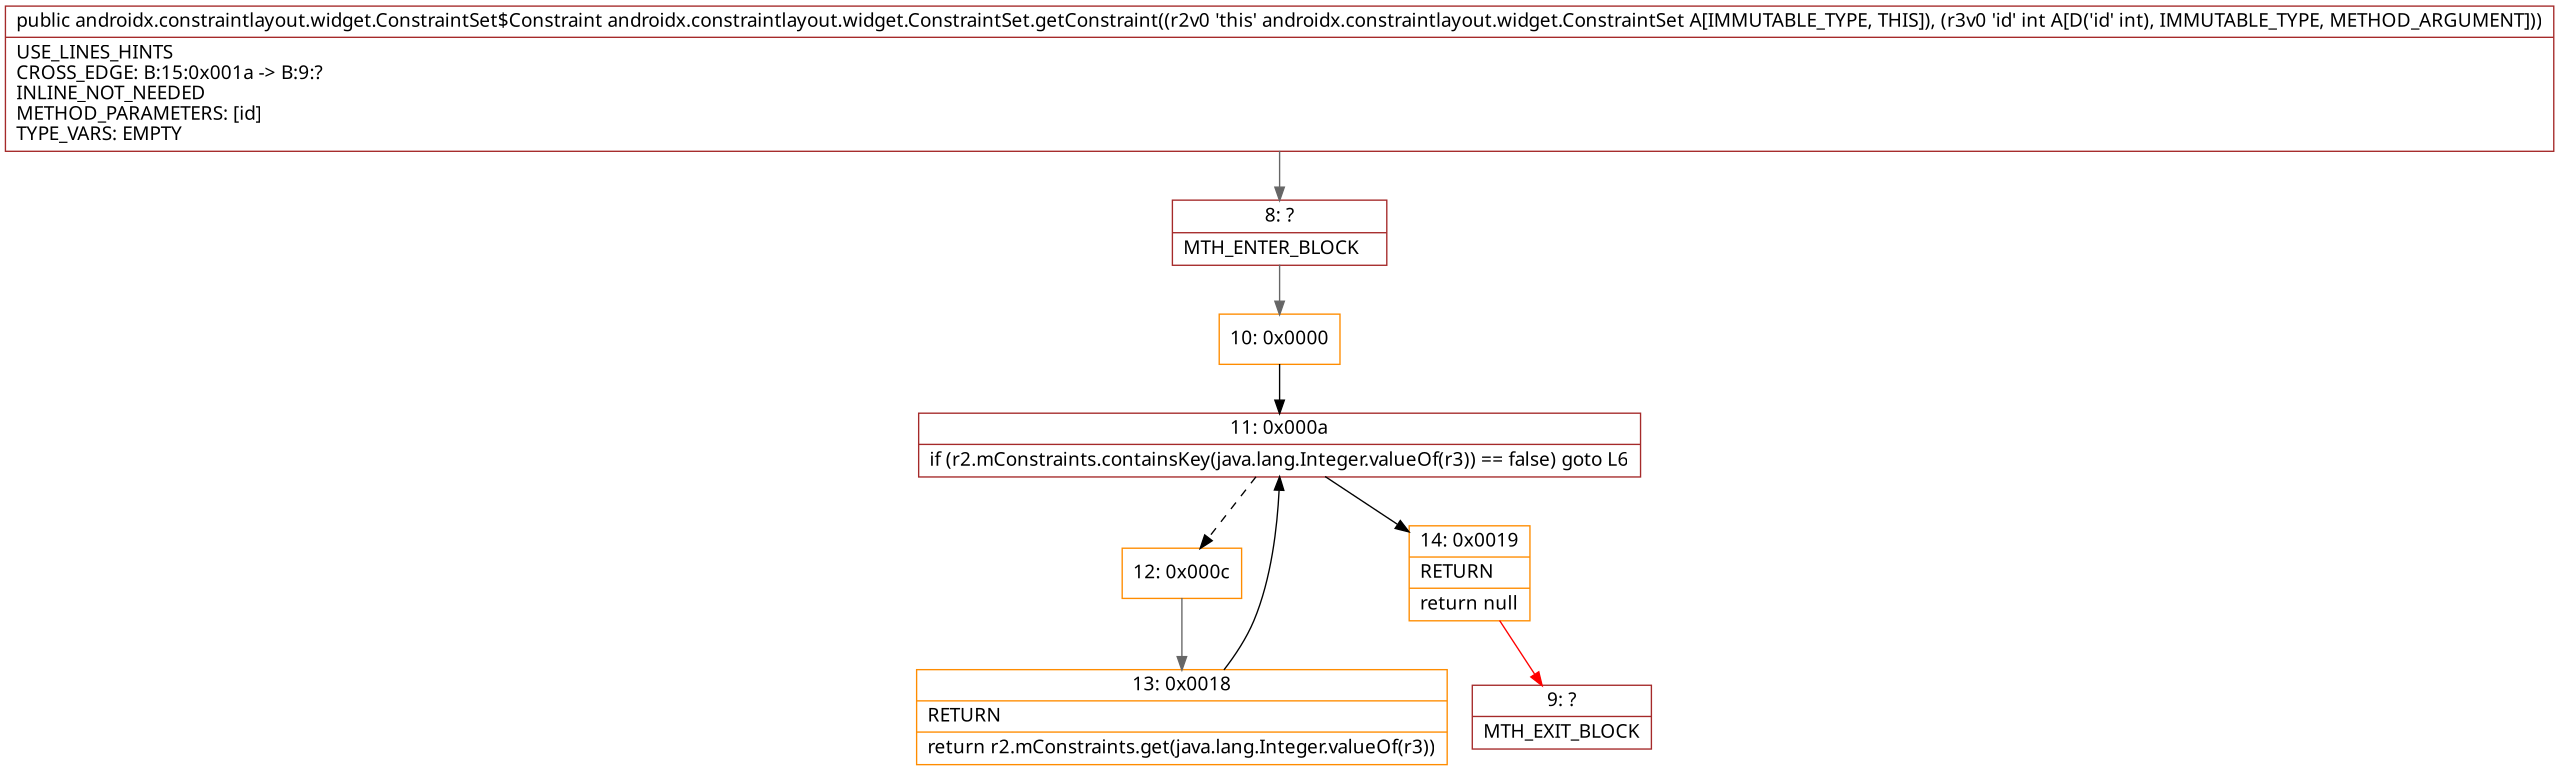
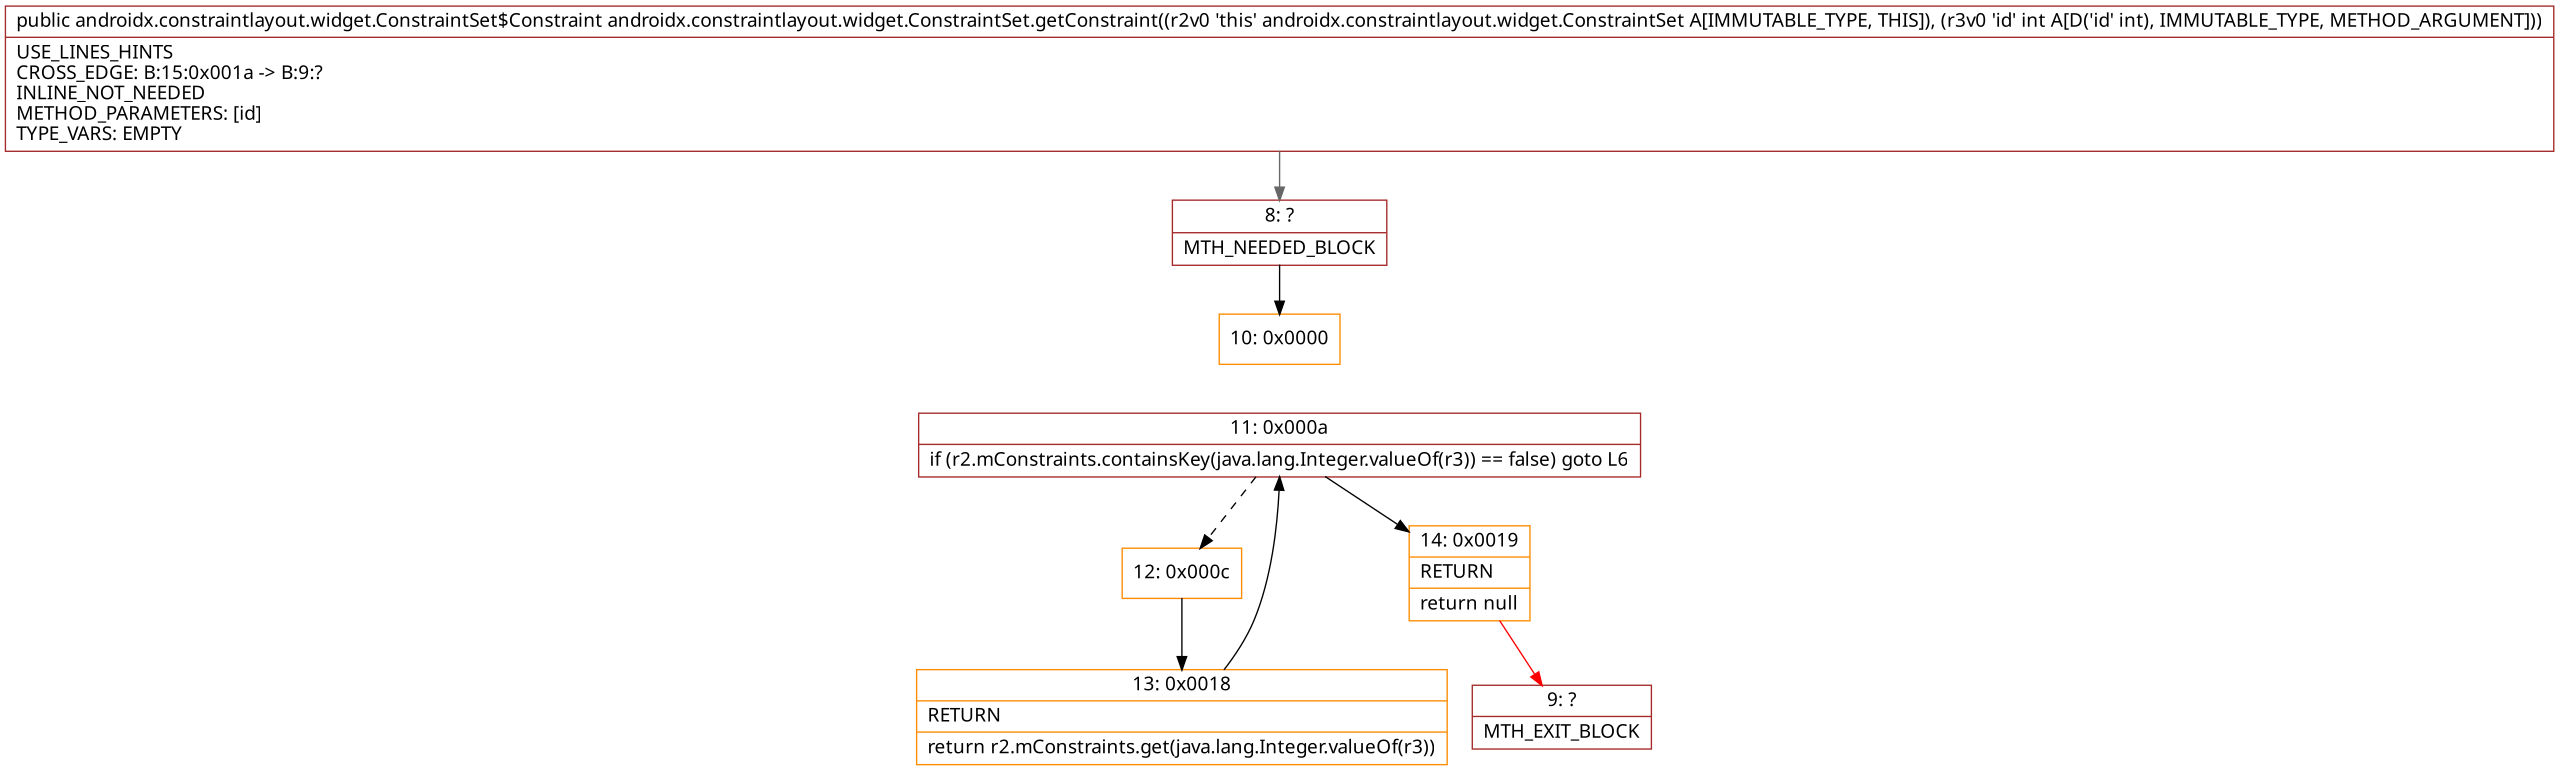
(1271, 248) -> (1280, 248)
(1280, 283) -> (1280, 283)
(1280, 382) -> none
(1182, 627) -> (1182, 627)
